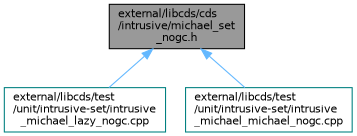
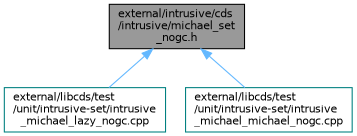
(177, 27) -> (177, 27)
